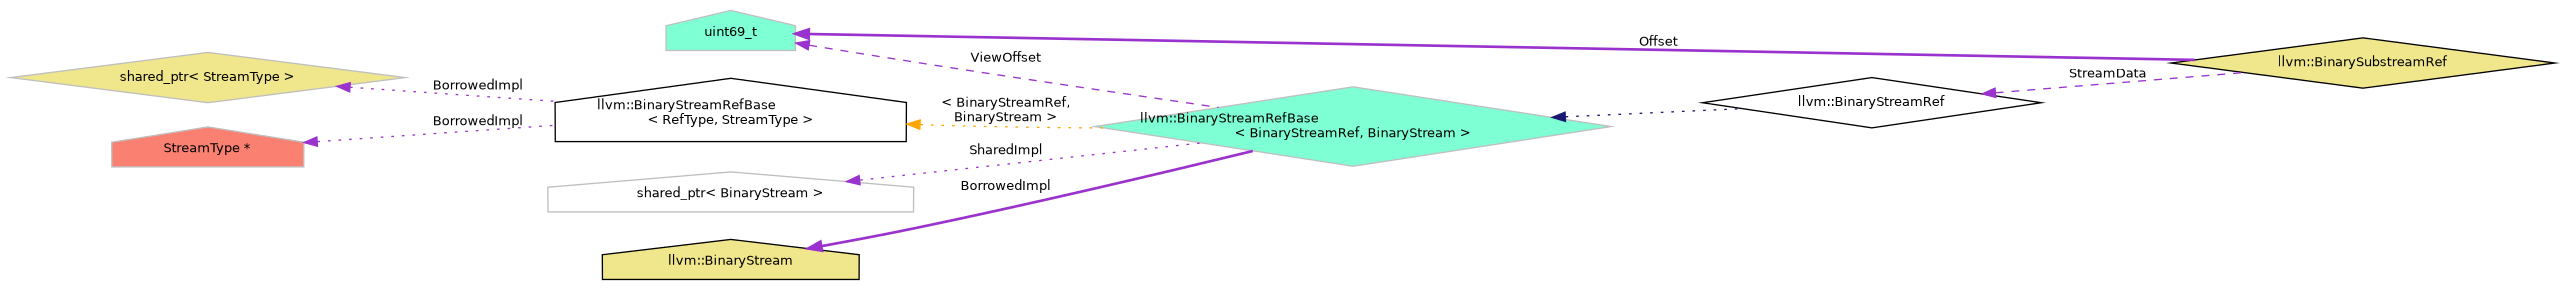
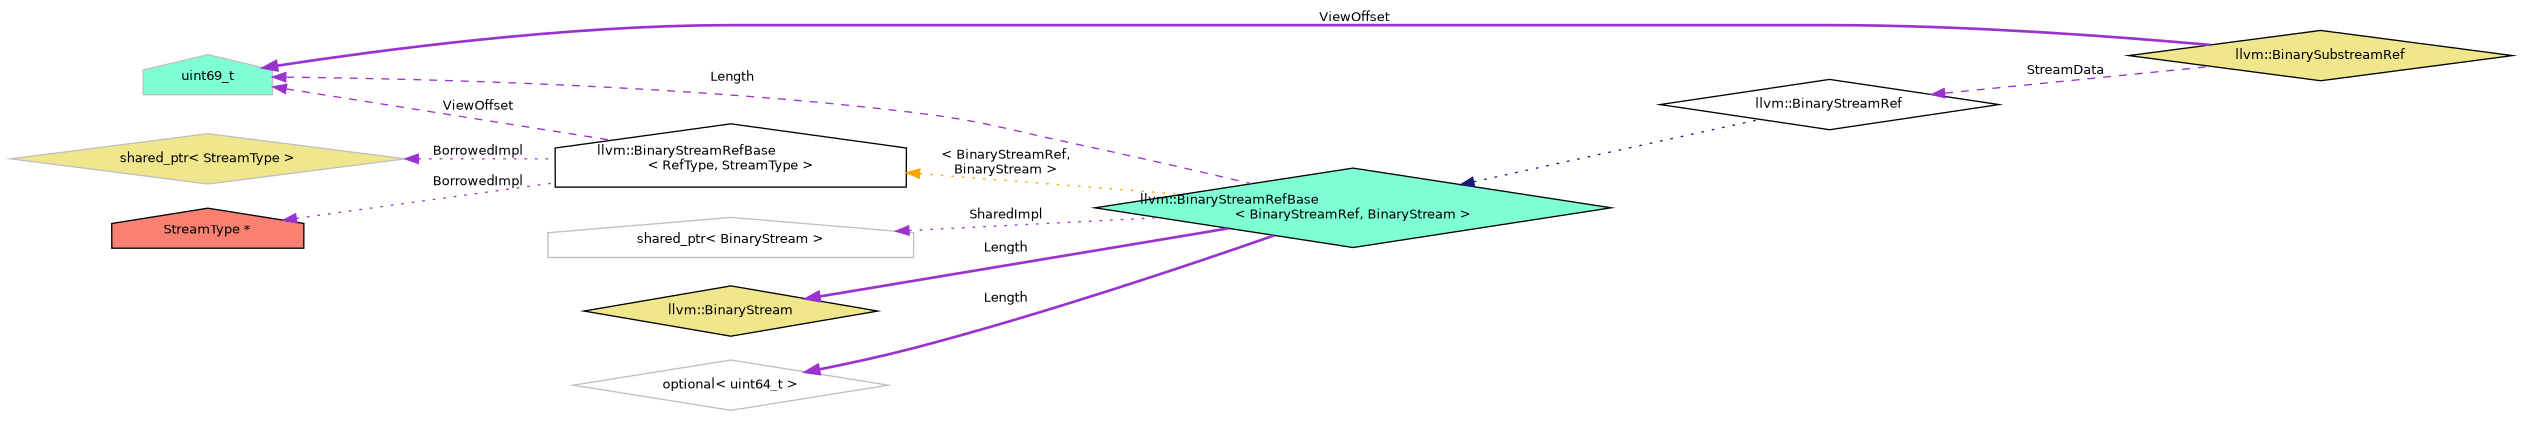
(1657, 42) -> (1353, 18)
(1004, 58) -> (731, 77)
none -> (449, 115)
(1353, 127) -> (1353, 208)
(208, 149) -> (208, 230)
(1004, 187) -> (1004, 248)
(731, 262) -> (731, 311)
none -> (731, 385)
